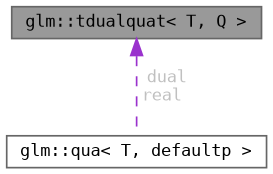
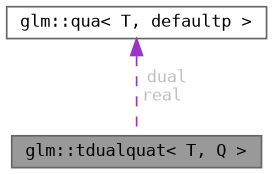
(137, 96) -> (137, 96)
